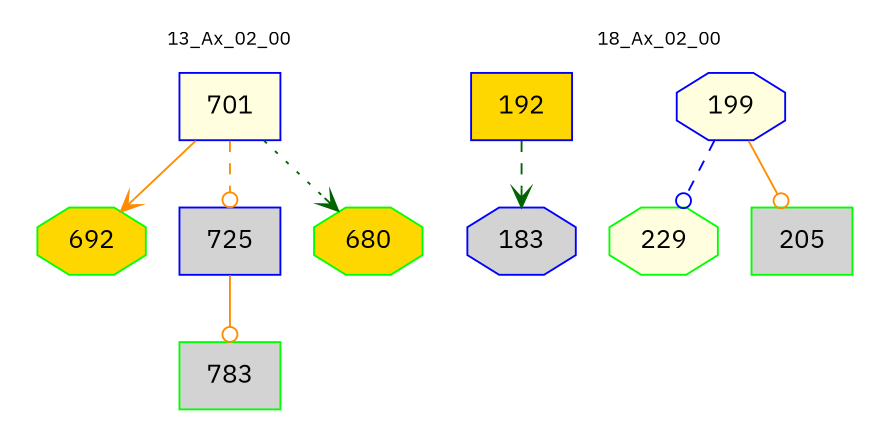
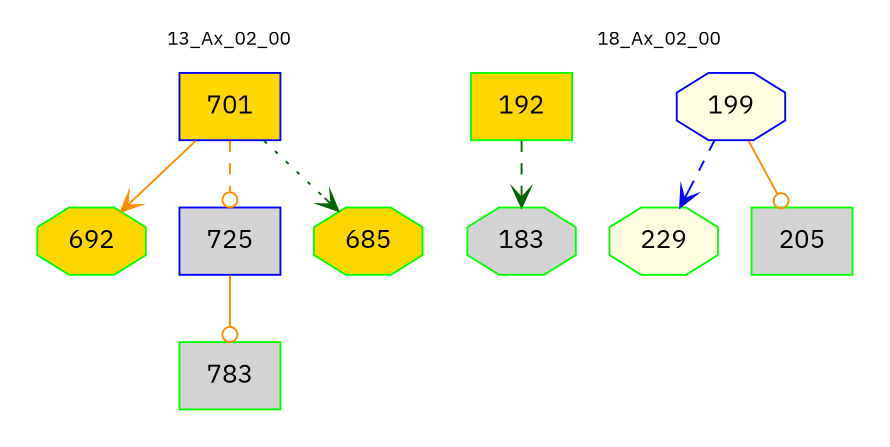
(230, 107) -> (230, 107)
(522, 107) -> (522, 107)
(701, 167) -> (701, 167)
(368, 241) -> (368, 241)
(522, 241) -> (522, 241)
